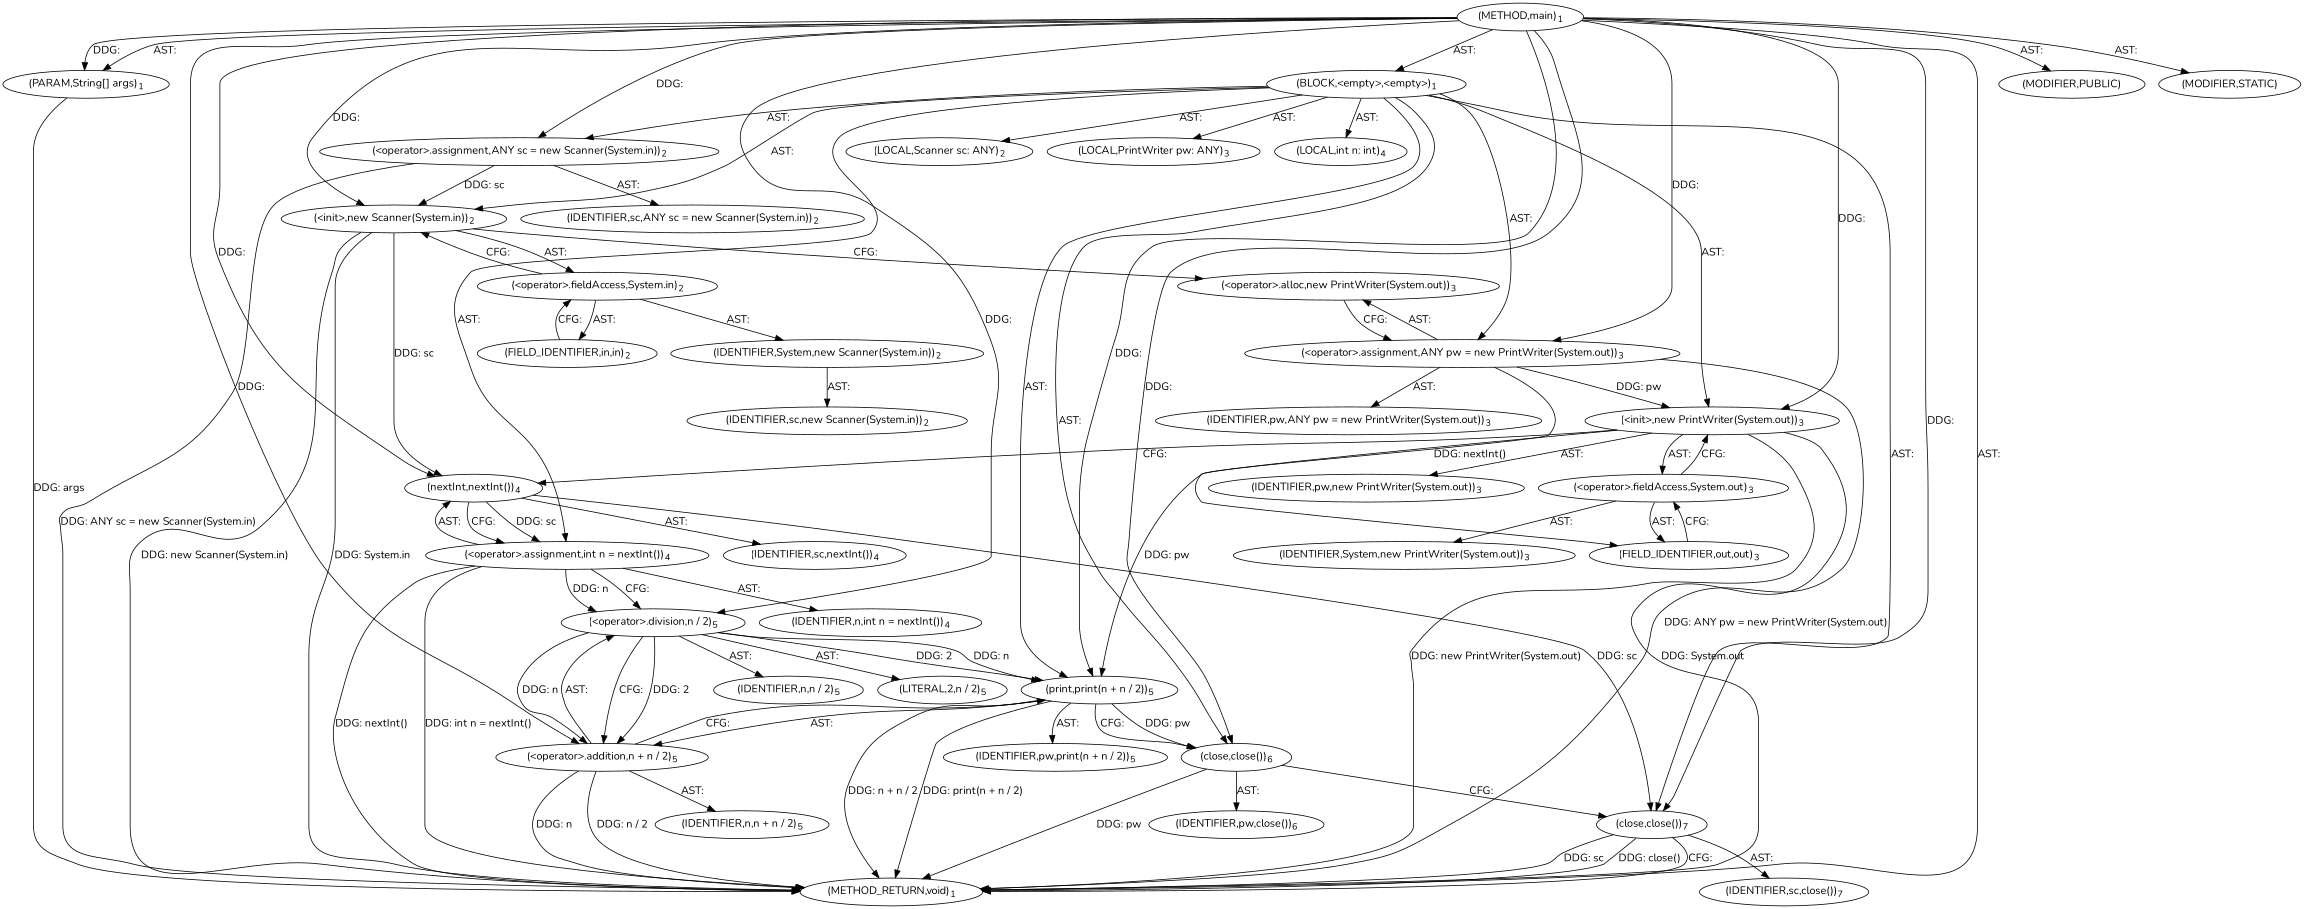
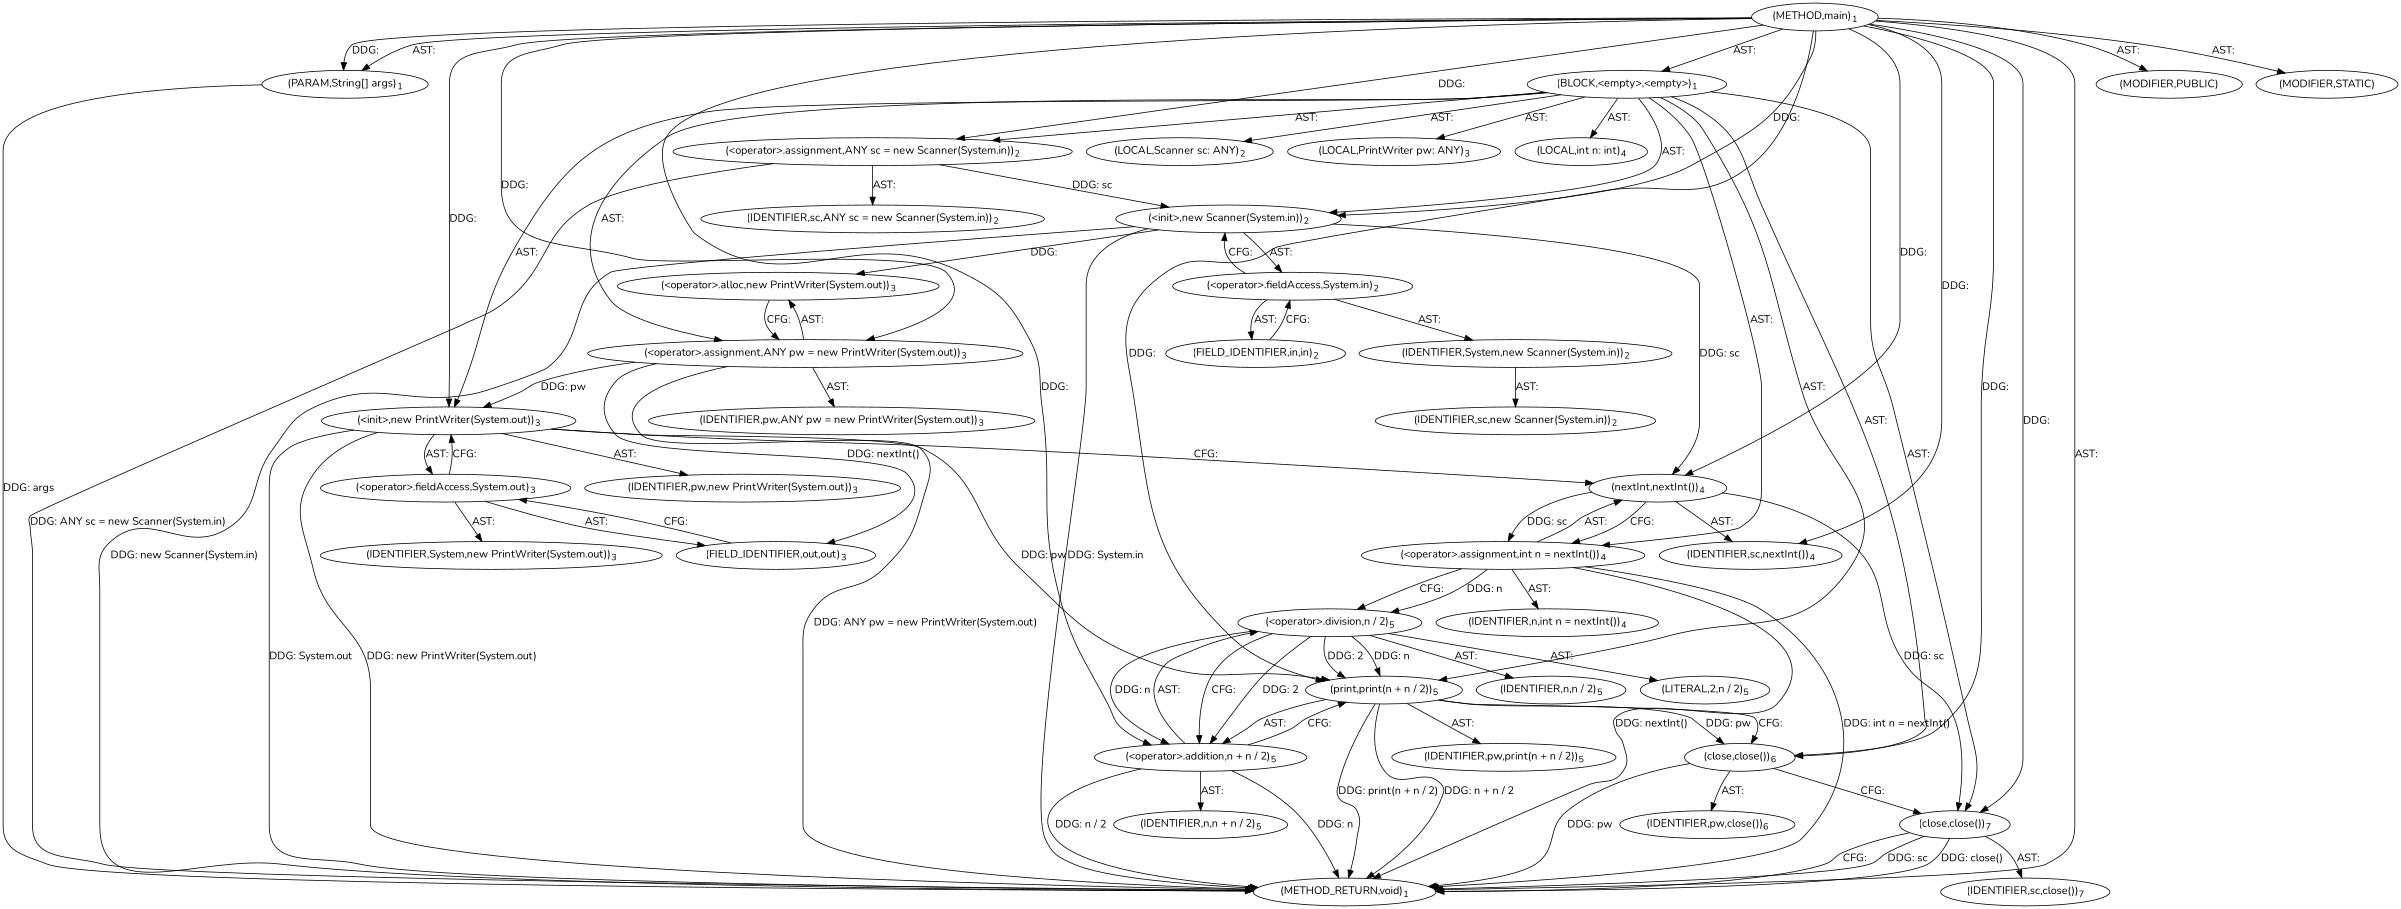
(762, 177) -> (1942, 298)
(867, 253) -> (1046, 253)
